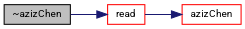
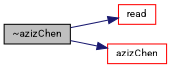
(158, 14) -> (84, 43)
